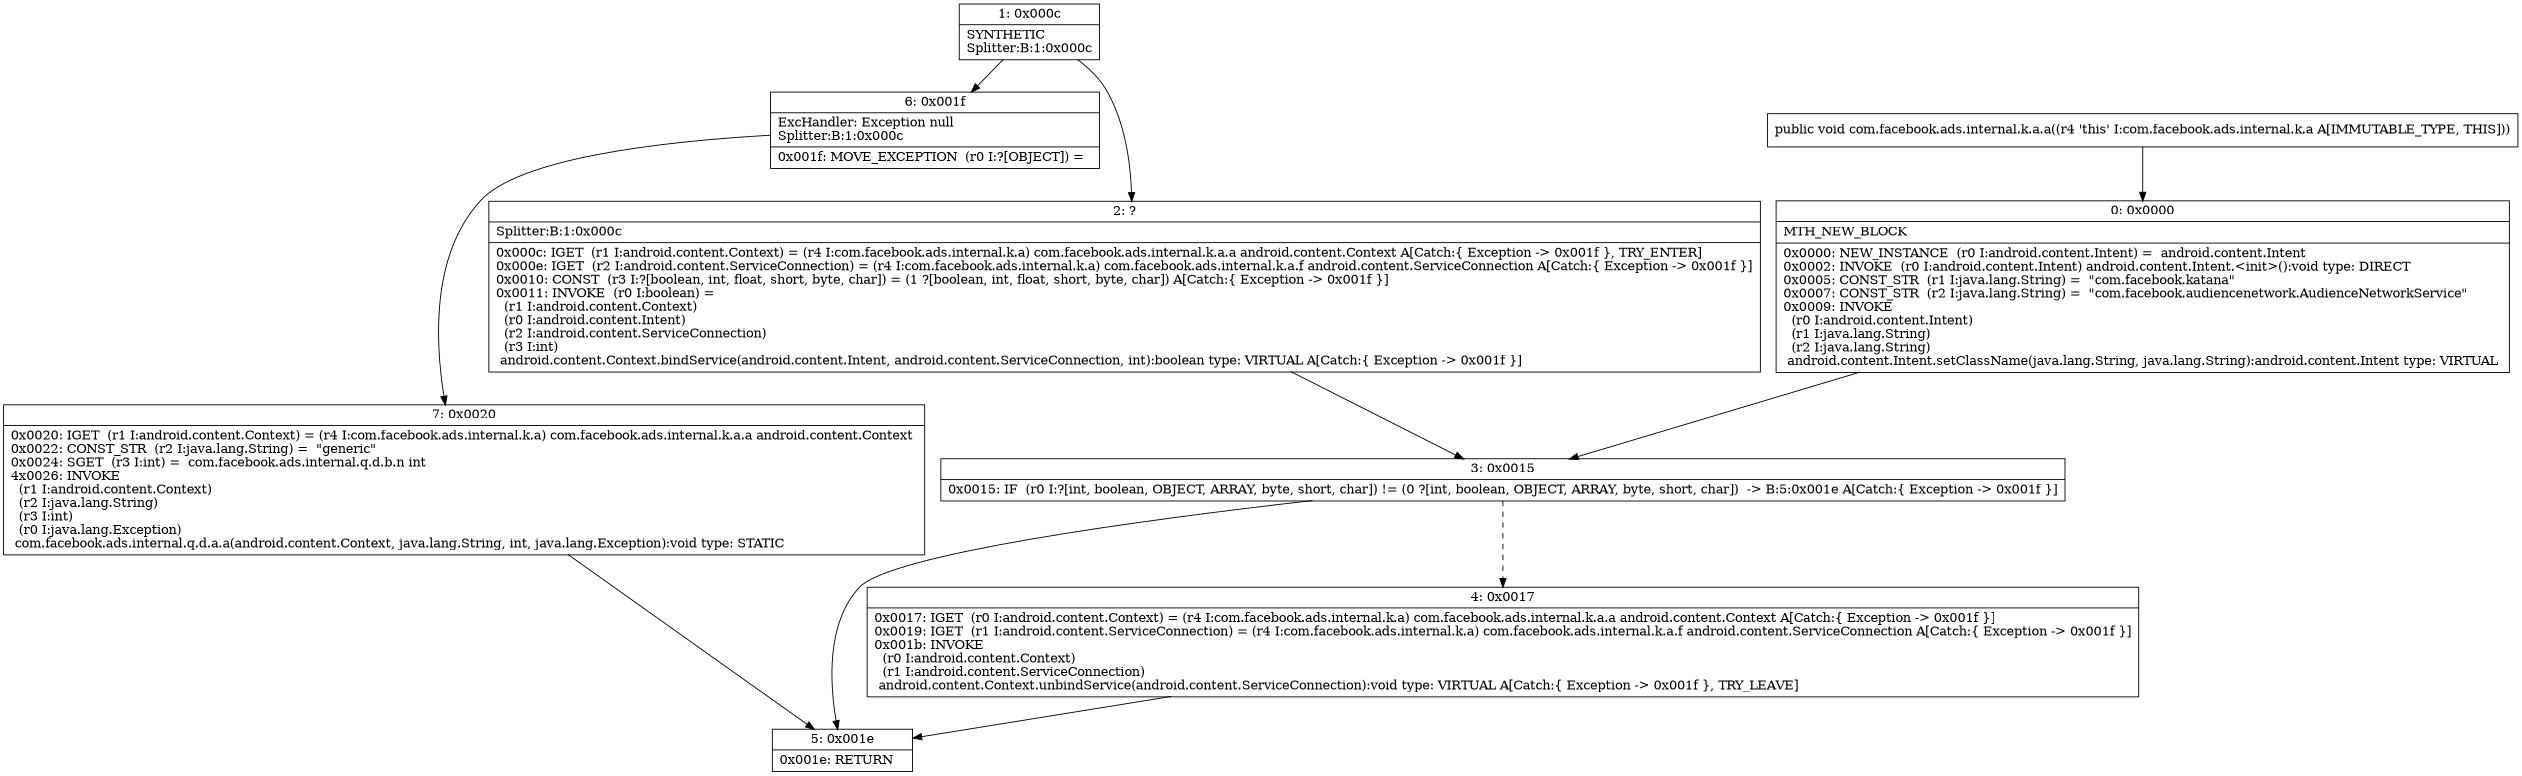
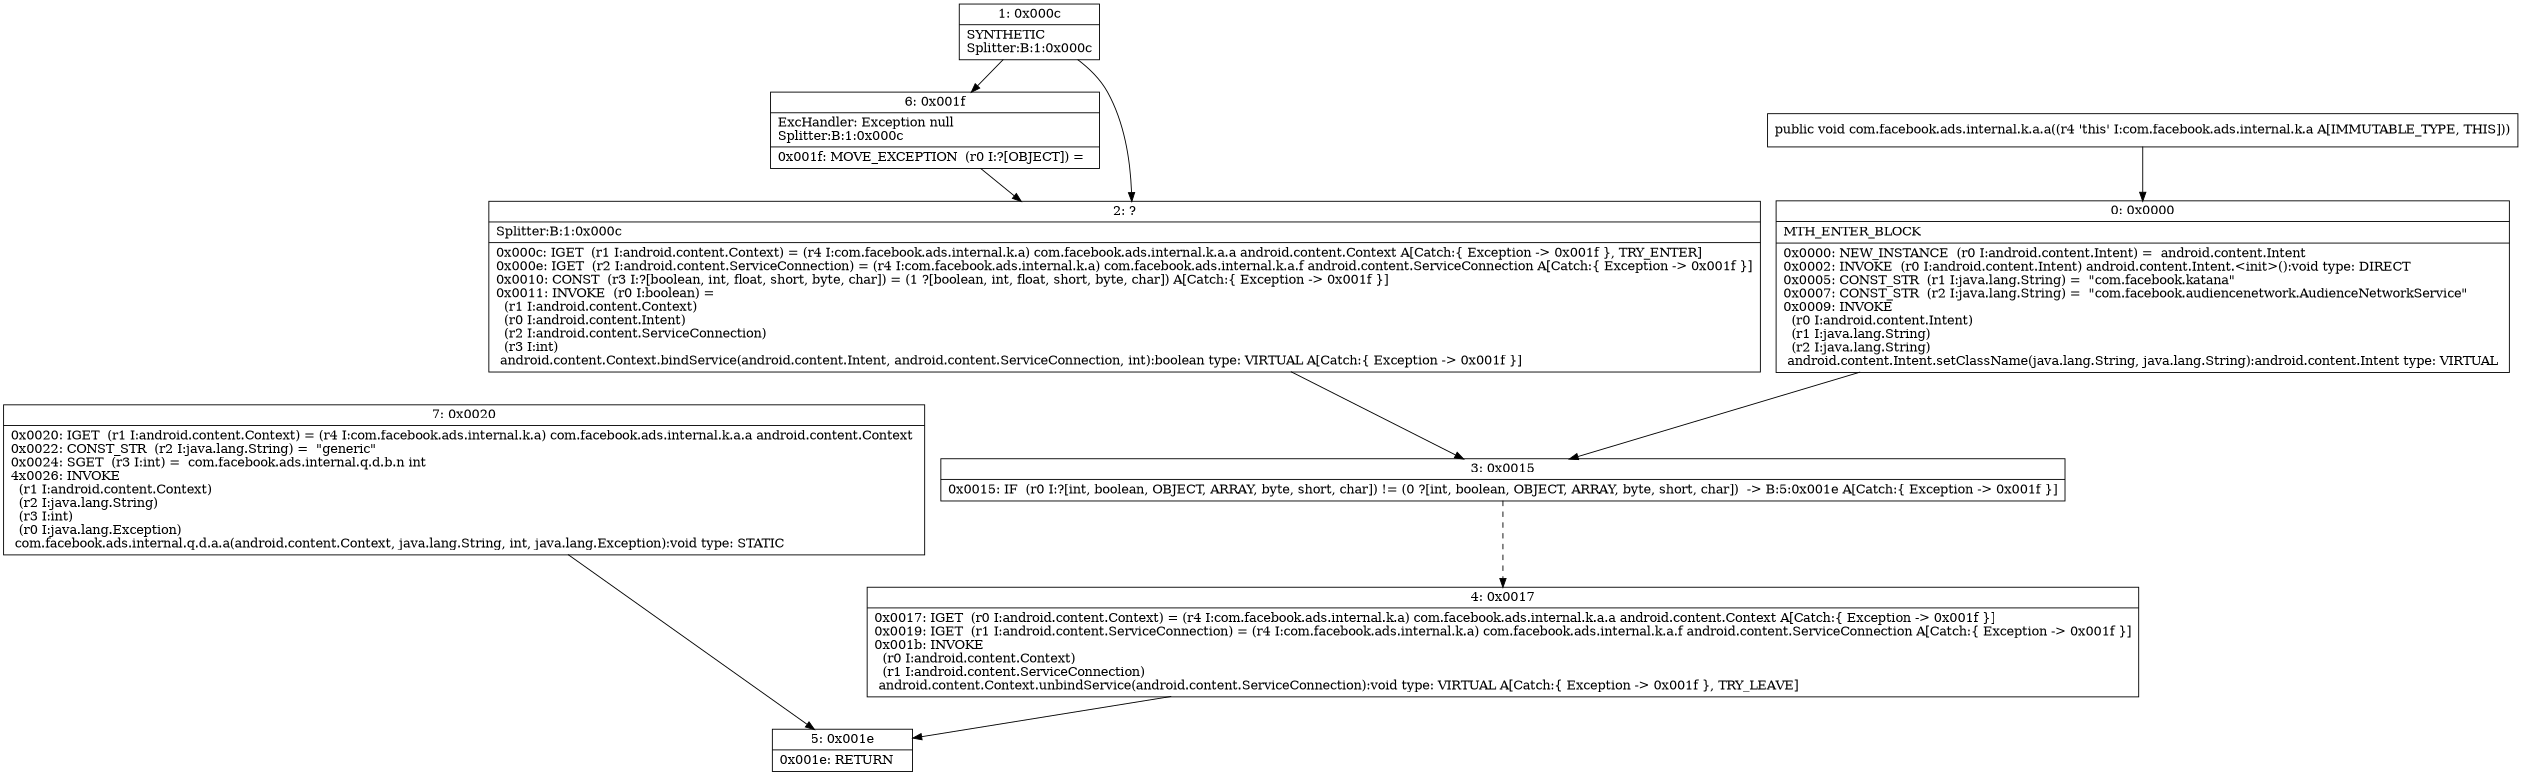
(521, 176) -> (997, 182)
(1845, 232) -> (1852, 232)
(1014, 542) -> none
